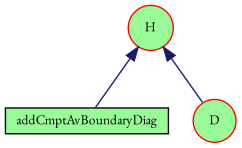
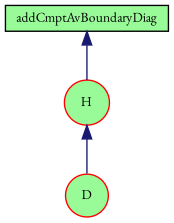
(113, 83) -> (87, 63)
